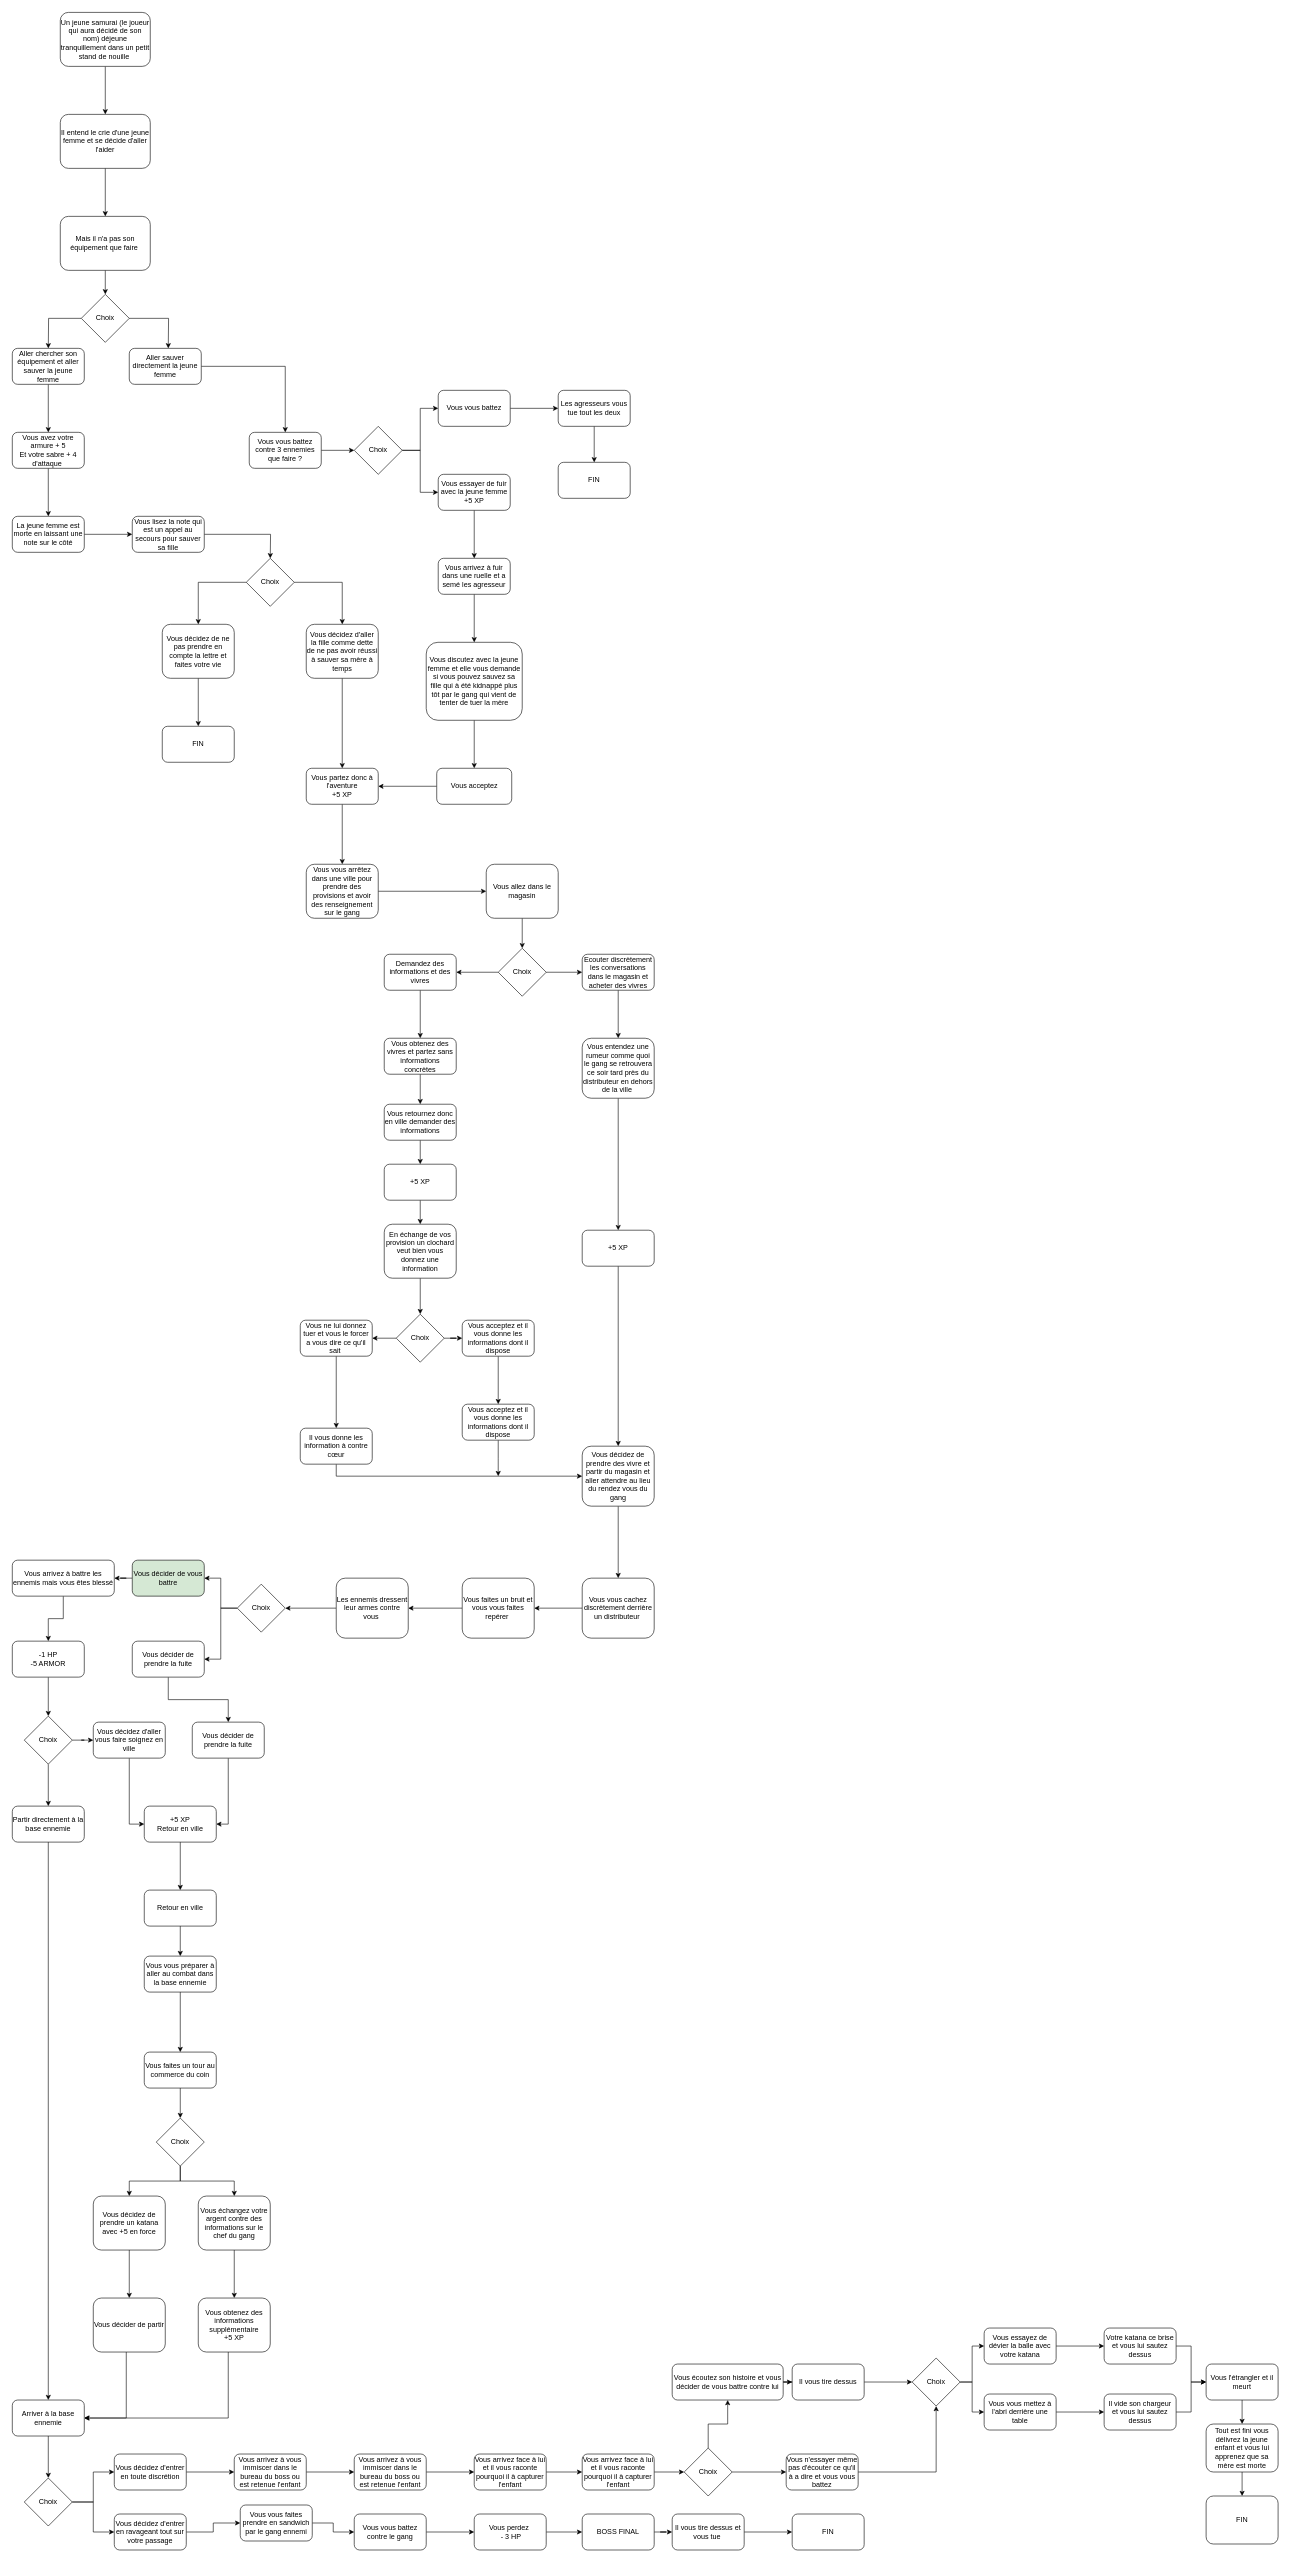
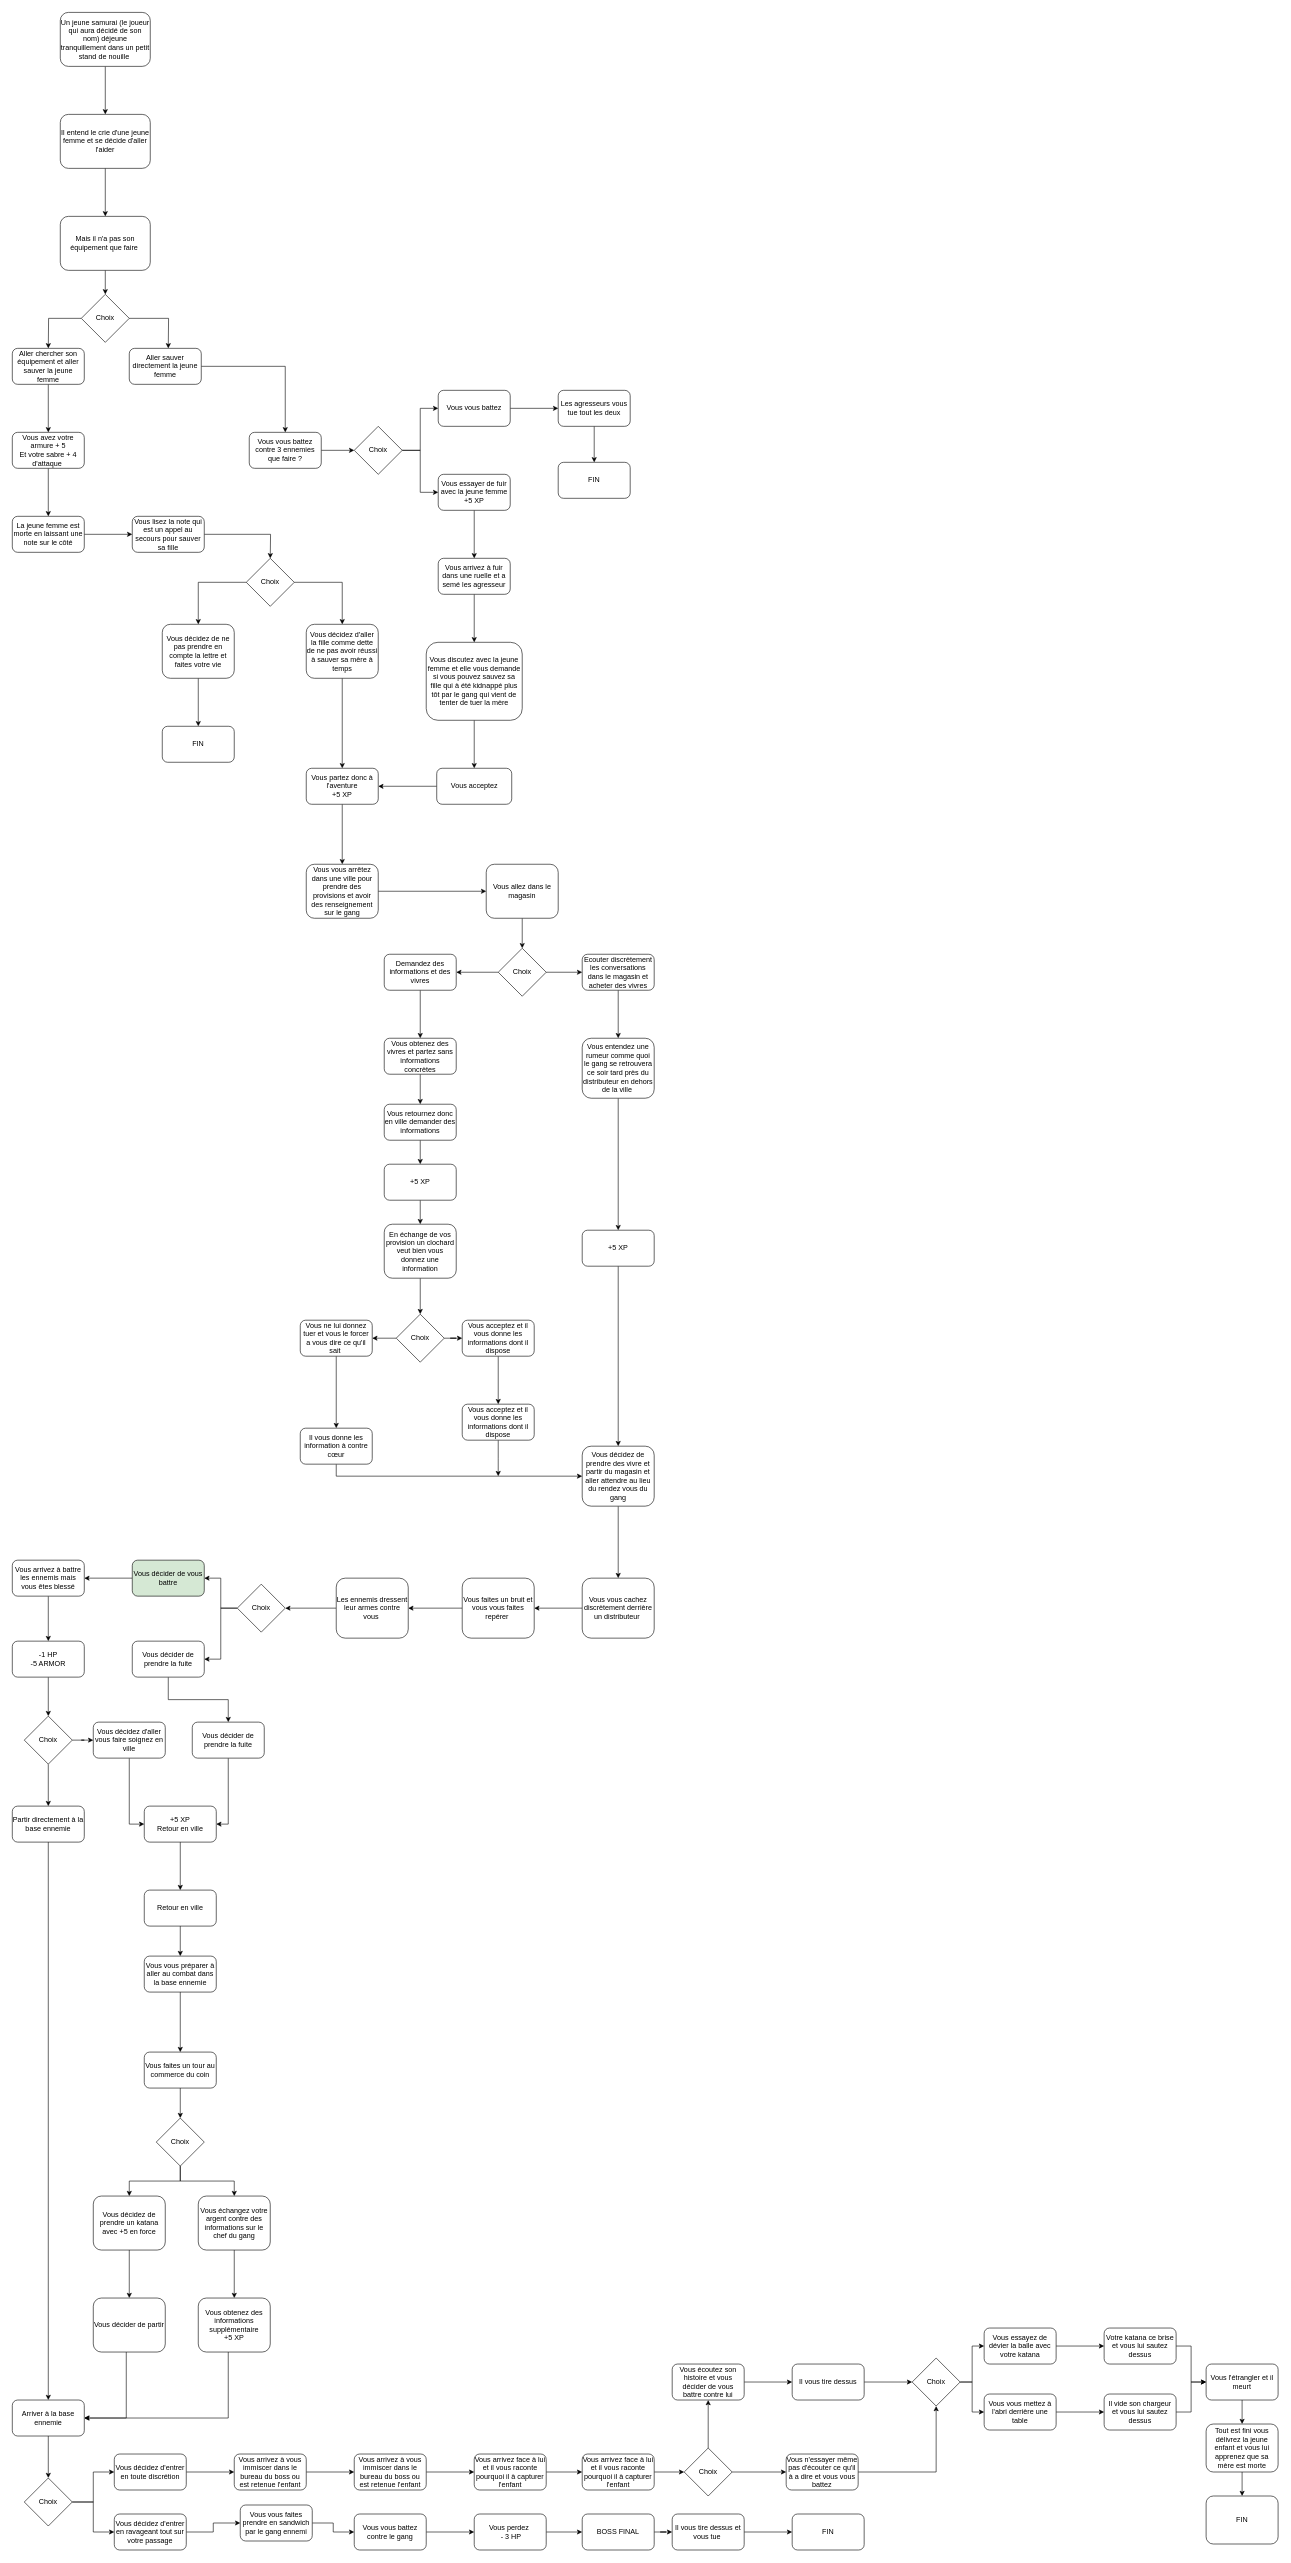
(63, 1578) -> (48, 1578)
(728, 2382) -> (708, 2382)
